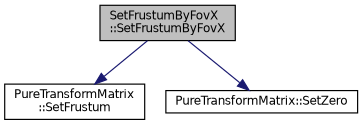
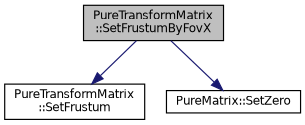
(168, 23) -> (154, 23)
(262, 102) -> (234, 102)
